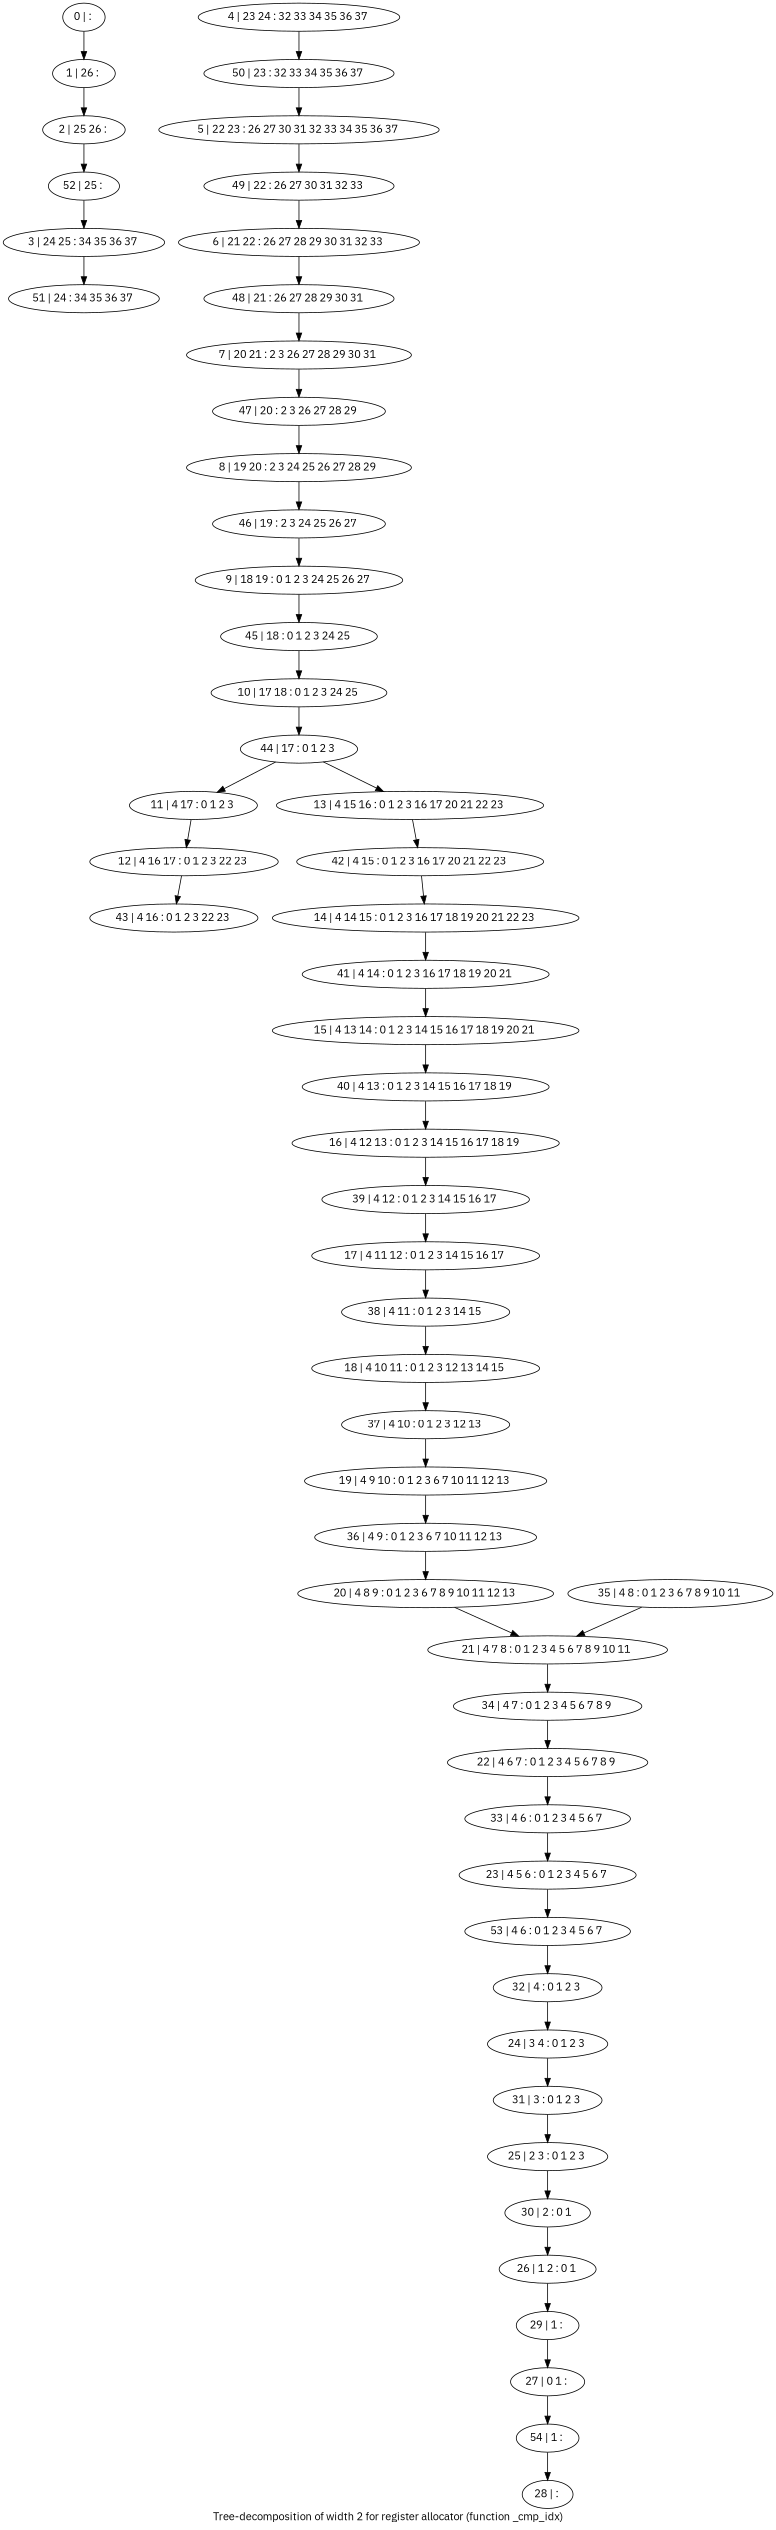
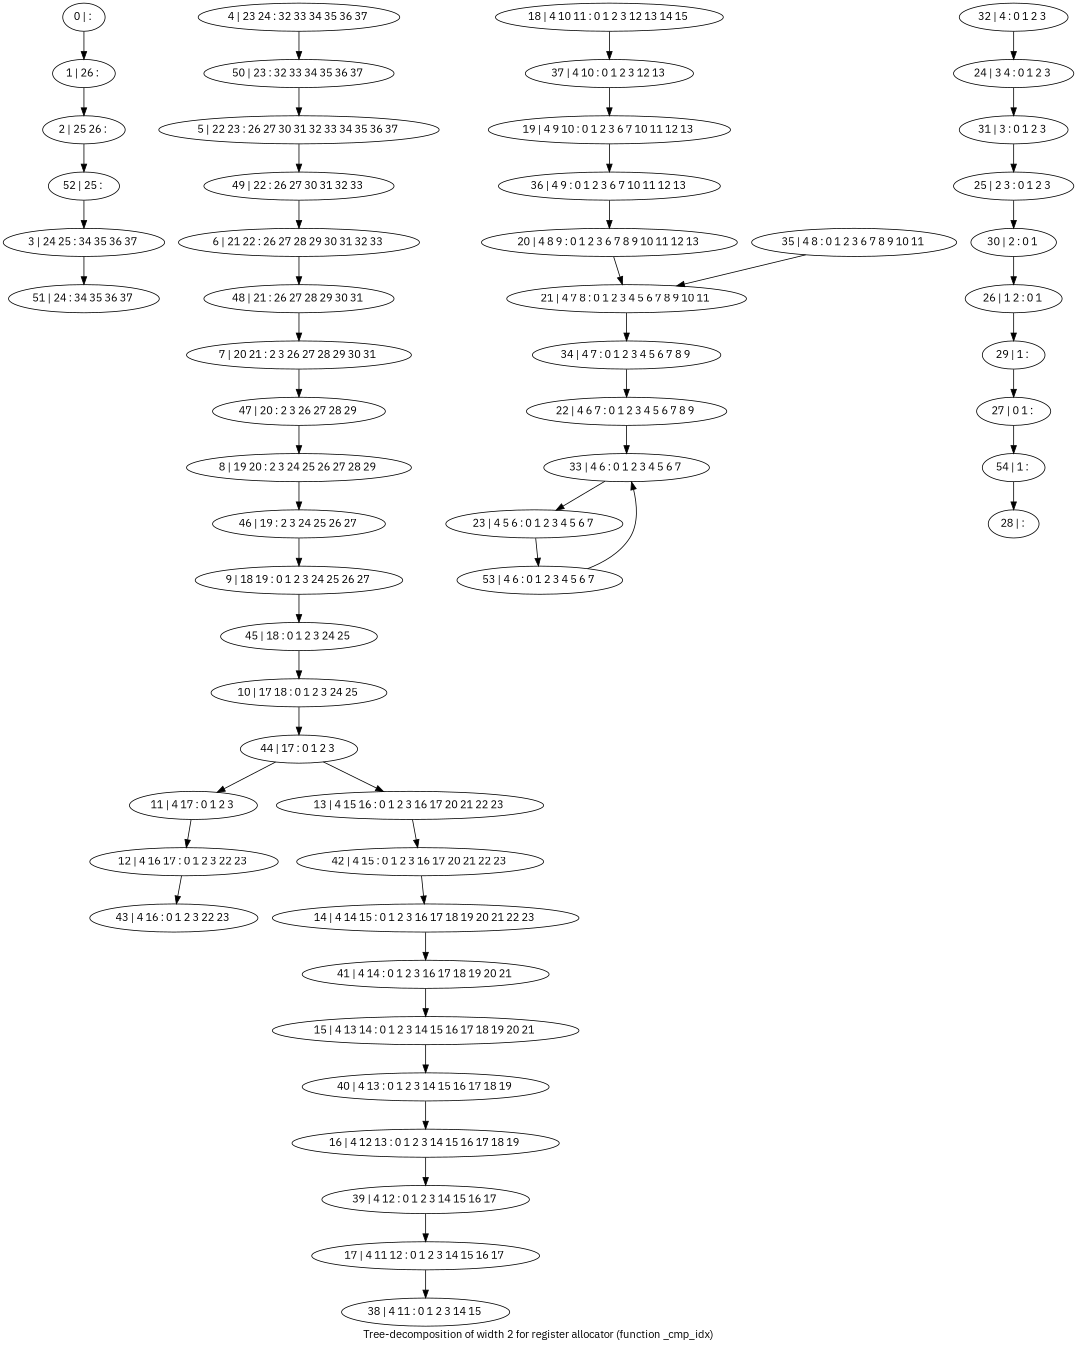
(426, 1336) -> none
(548, 1956) -> (629, 539)
